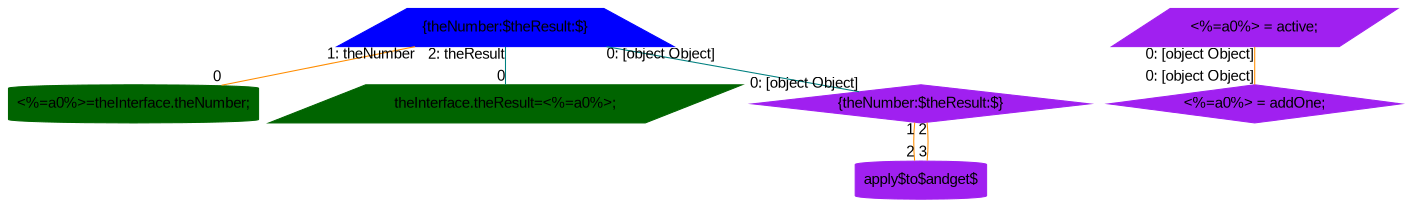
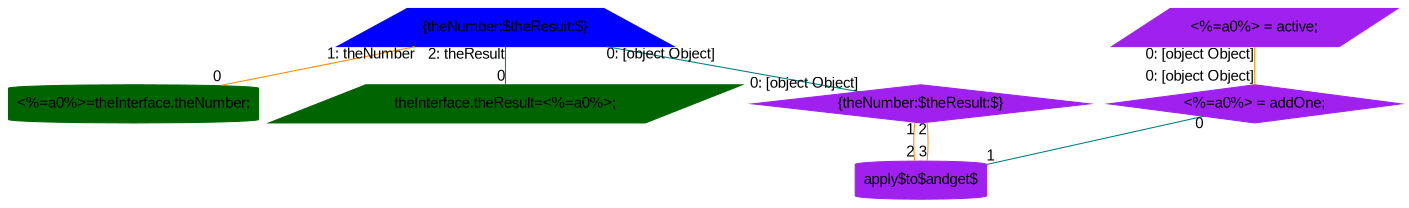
none -> (1095, 140)
